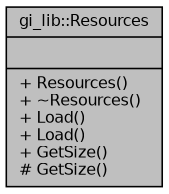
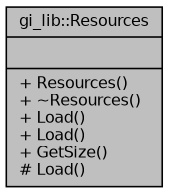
(64, 170) -> (53, 170)
